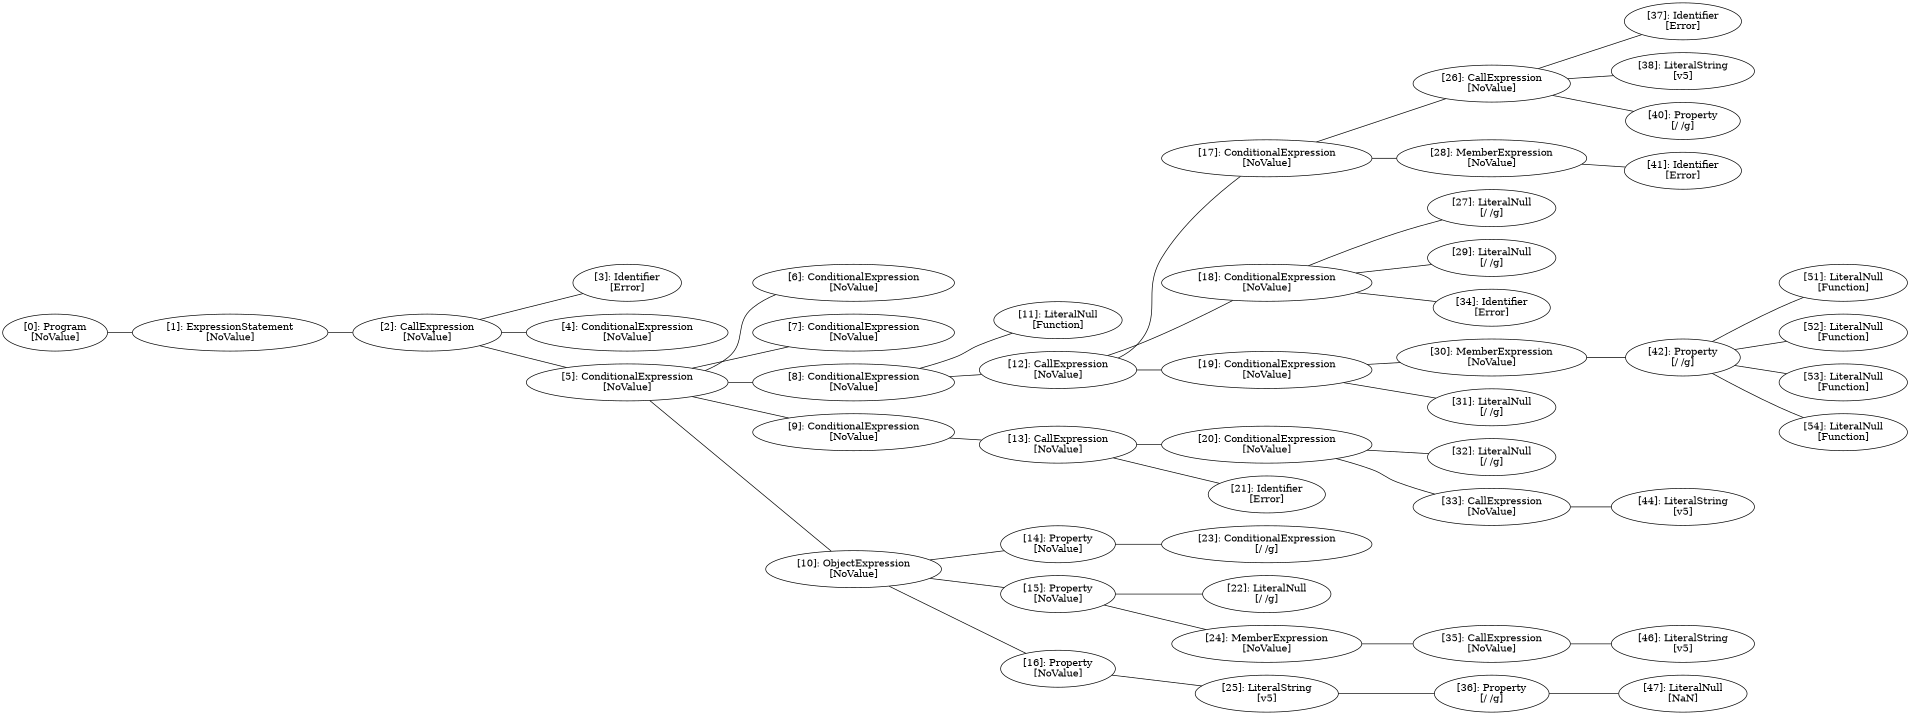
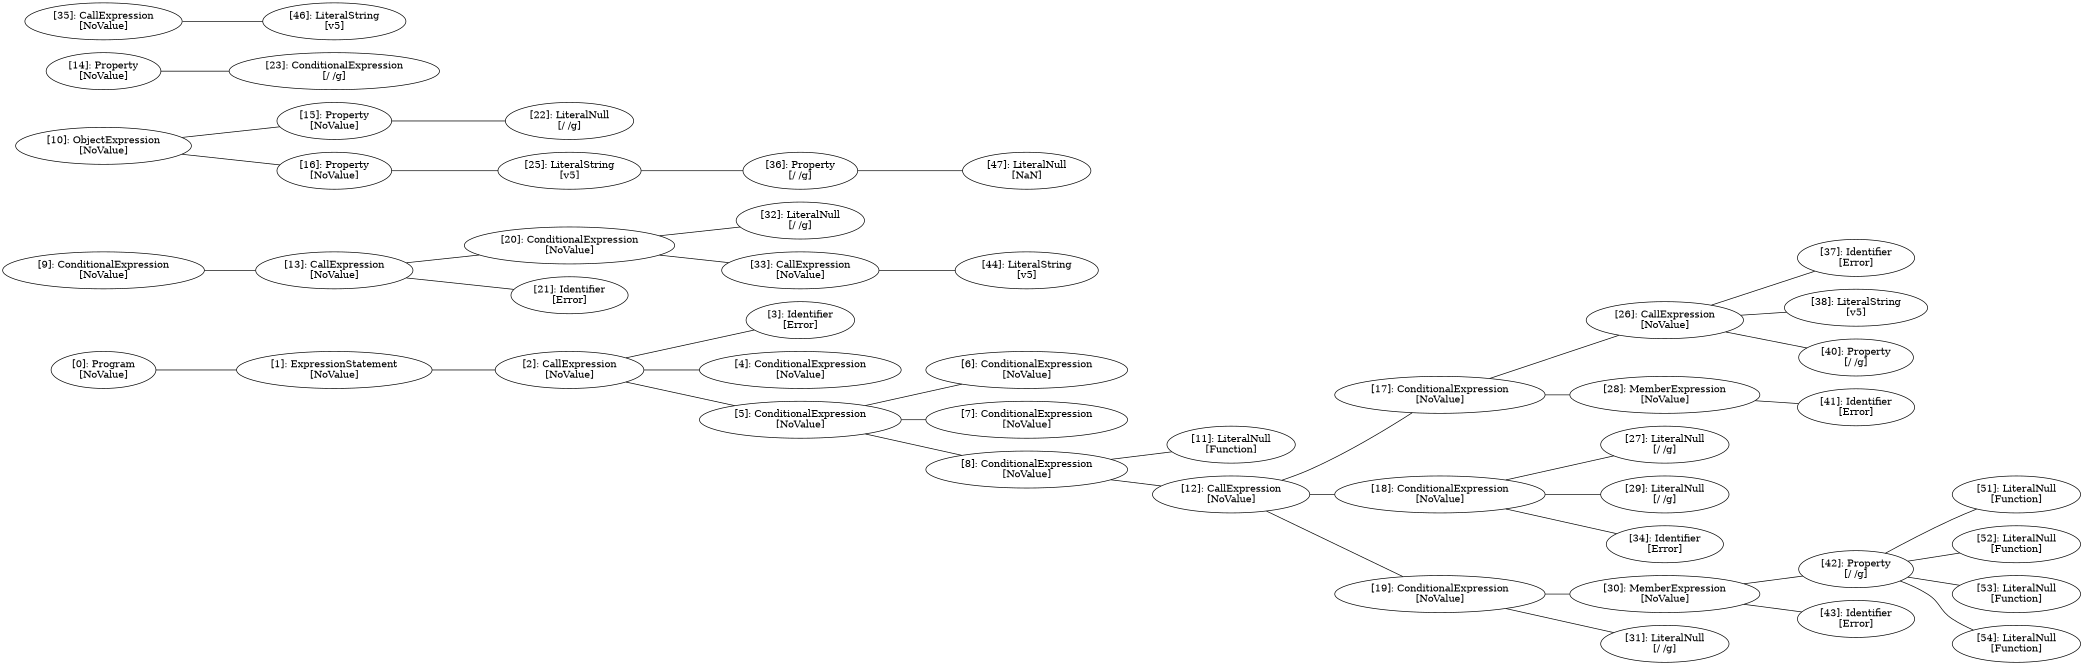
(741, 407) -> none
(741, 476) -> none
(967, 555) -> none
none -> (1856, 619)
(1267, 644) -> none
